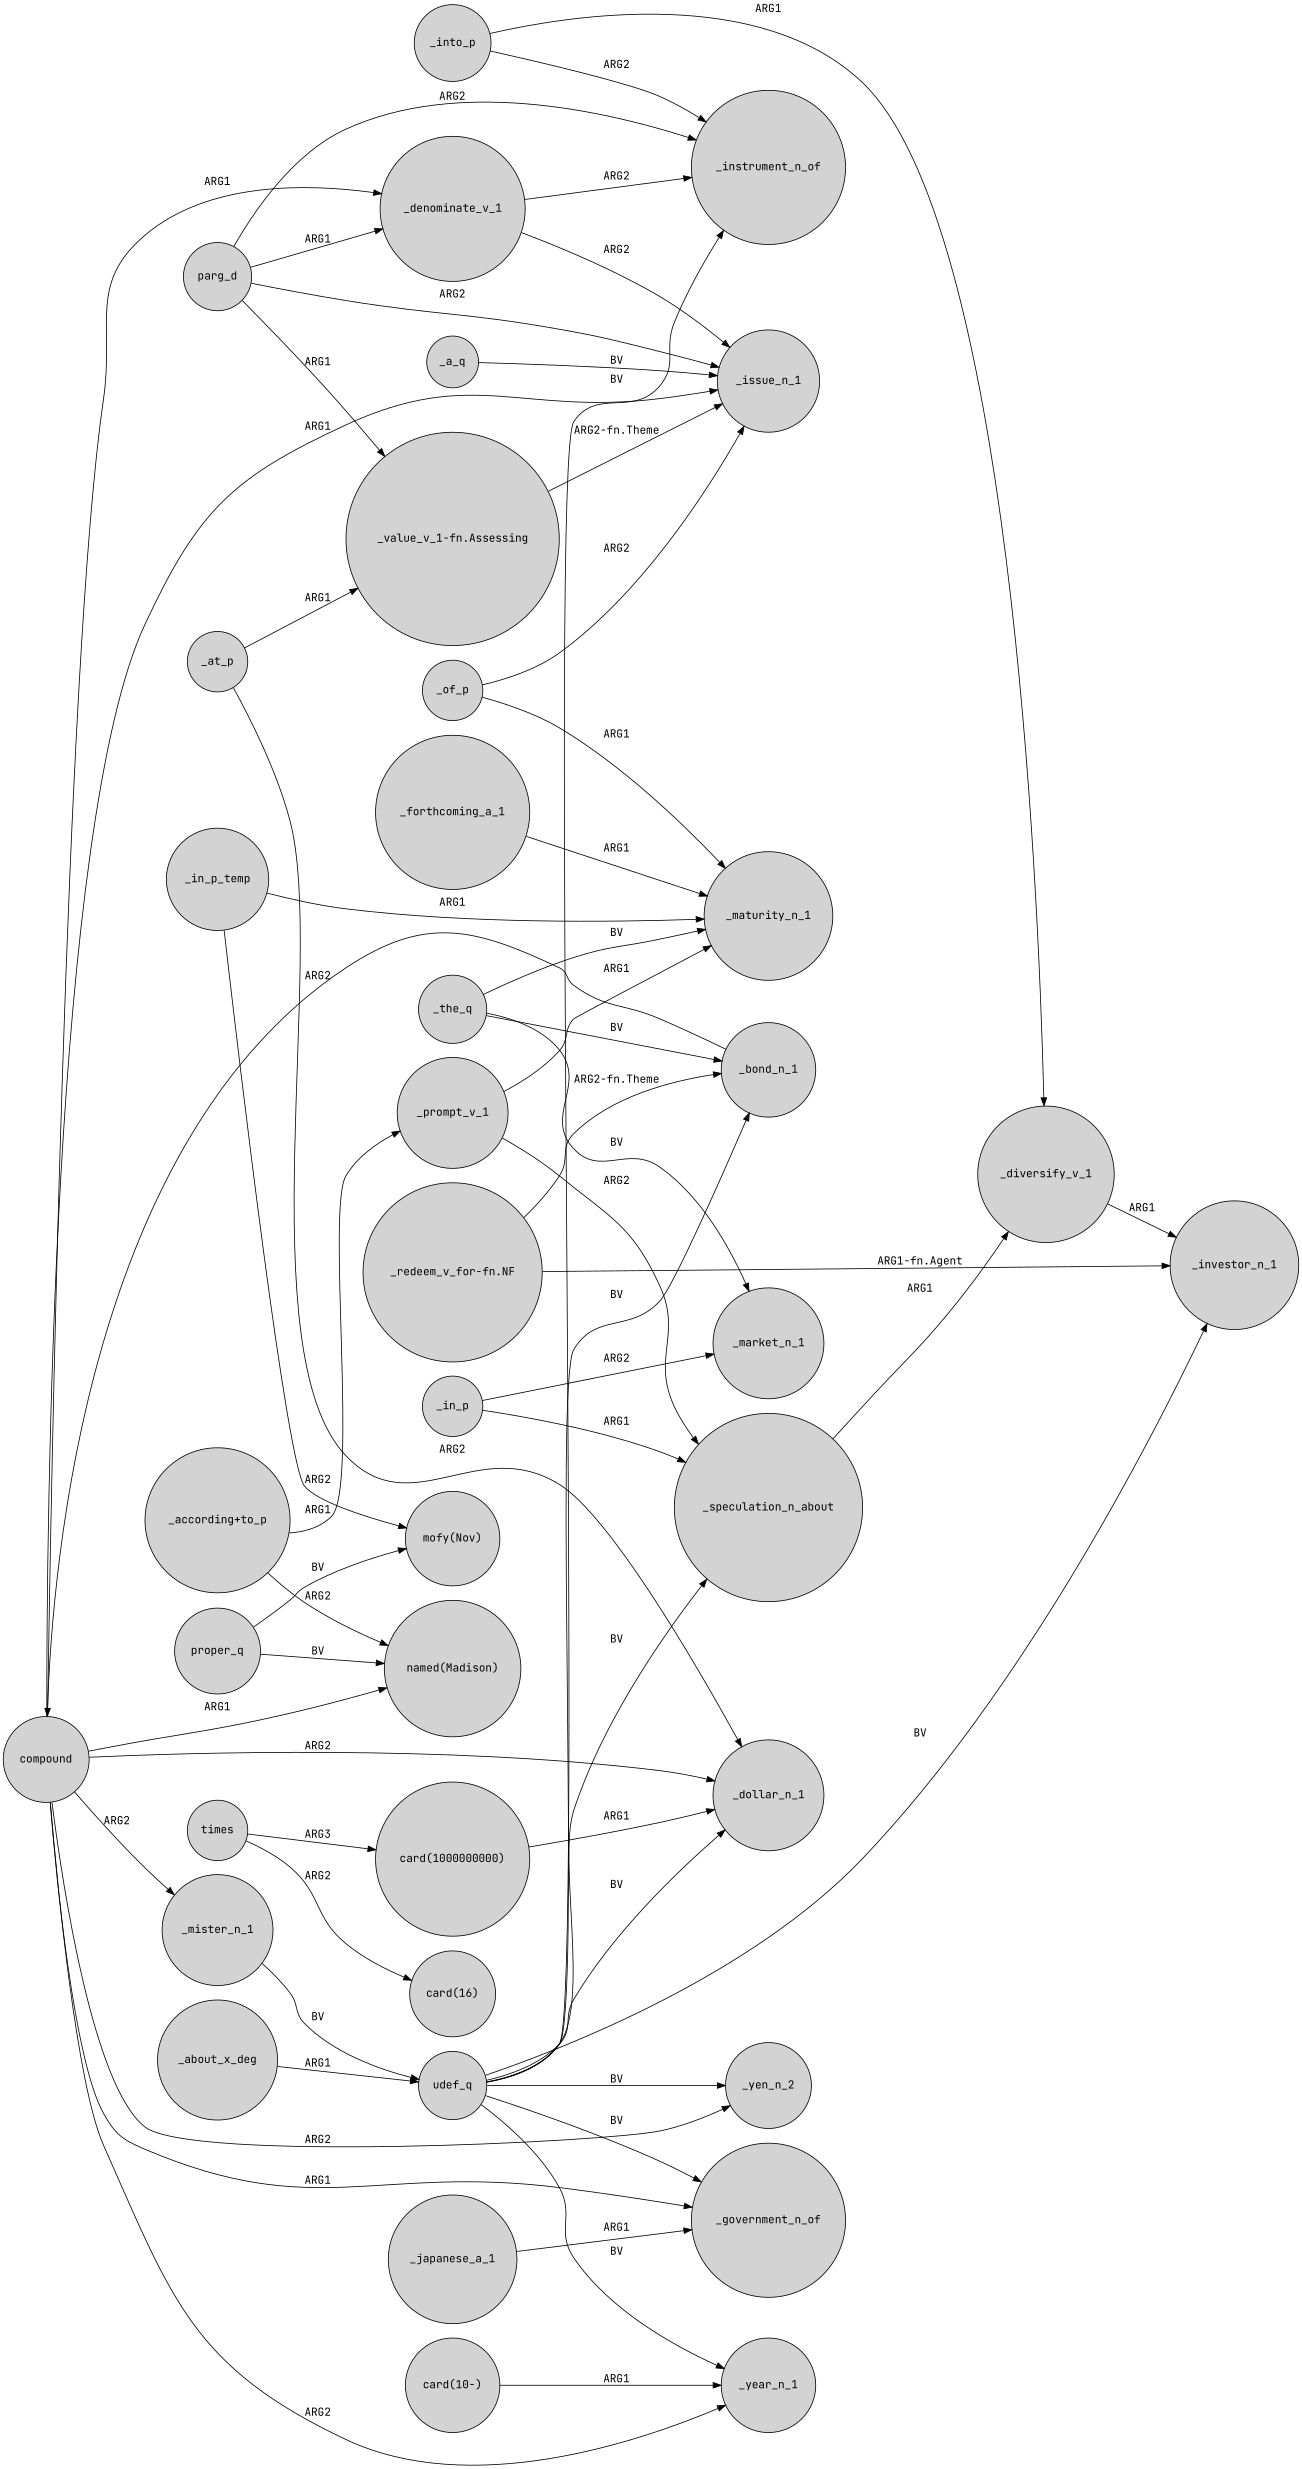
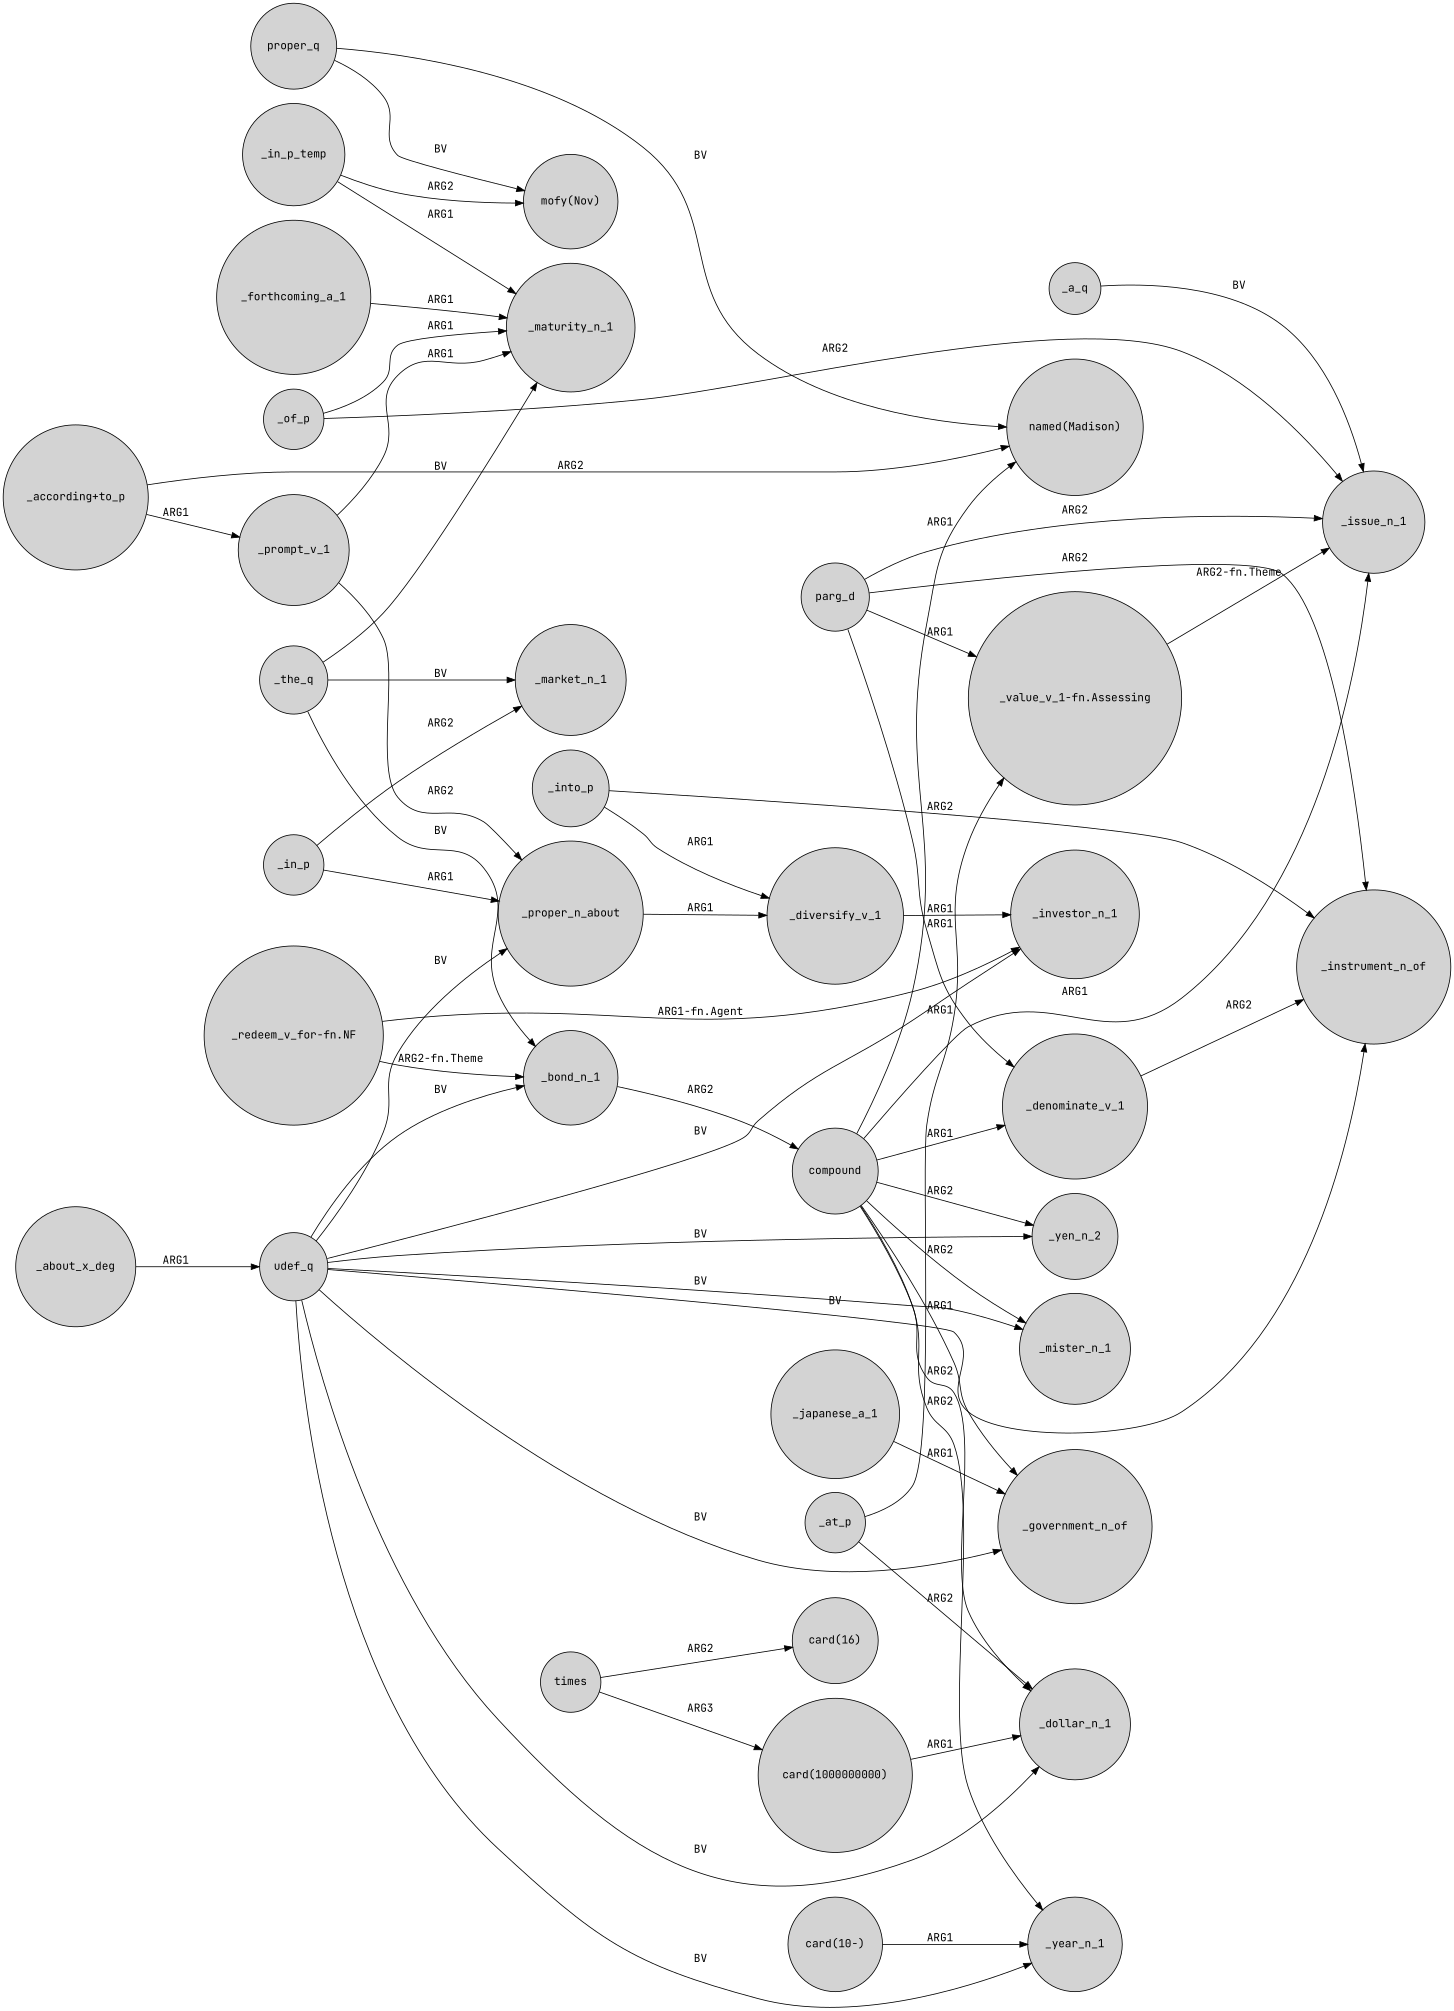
(627, 279) -> none
(768, 1508) -> (571, 914)
(322, 2038) -> (673, 1289)
